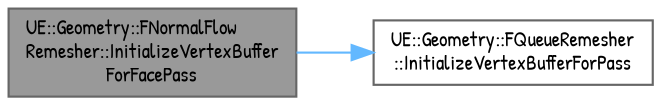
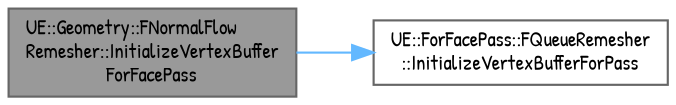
(513, 53) -> (521, 53)
